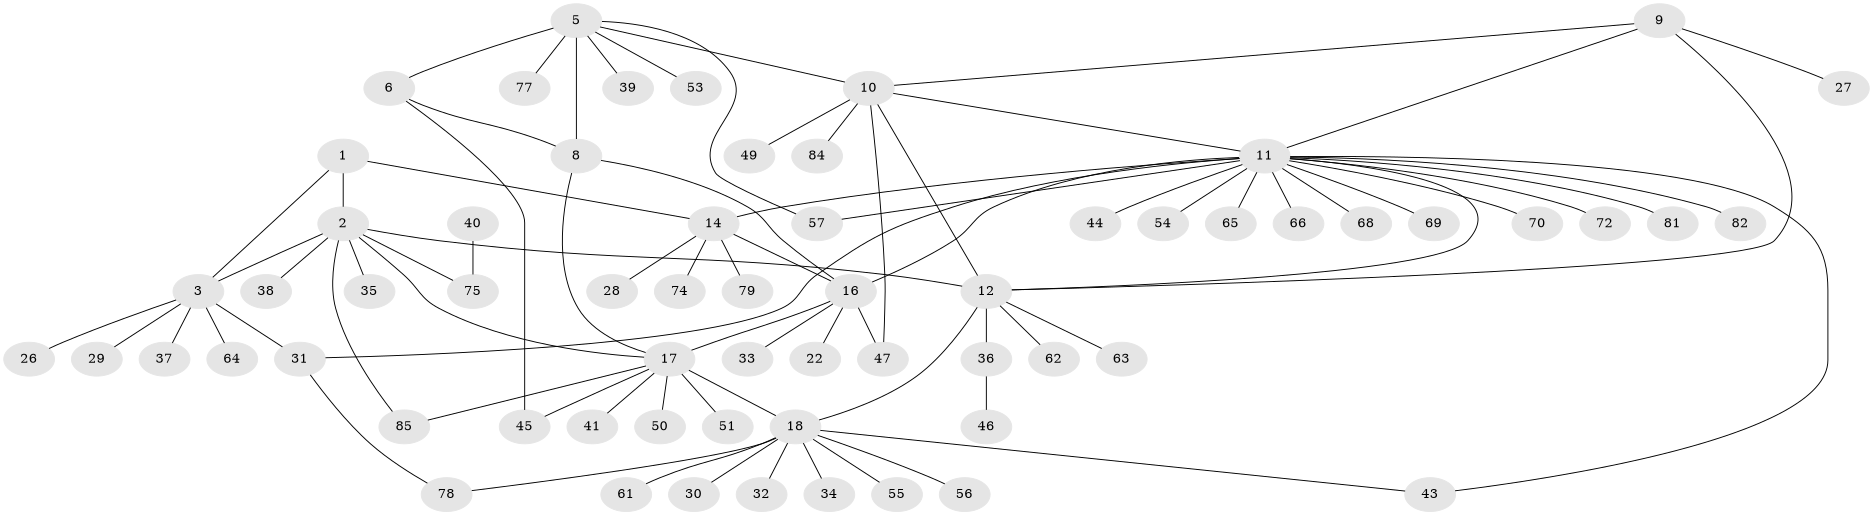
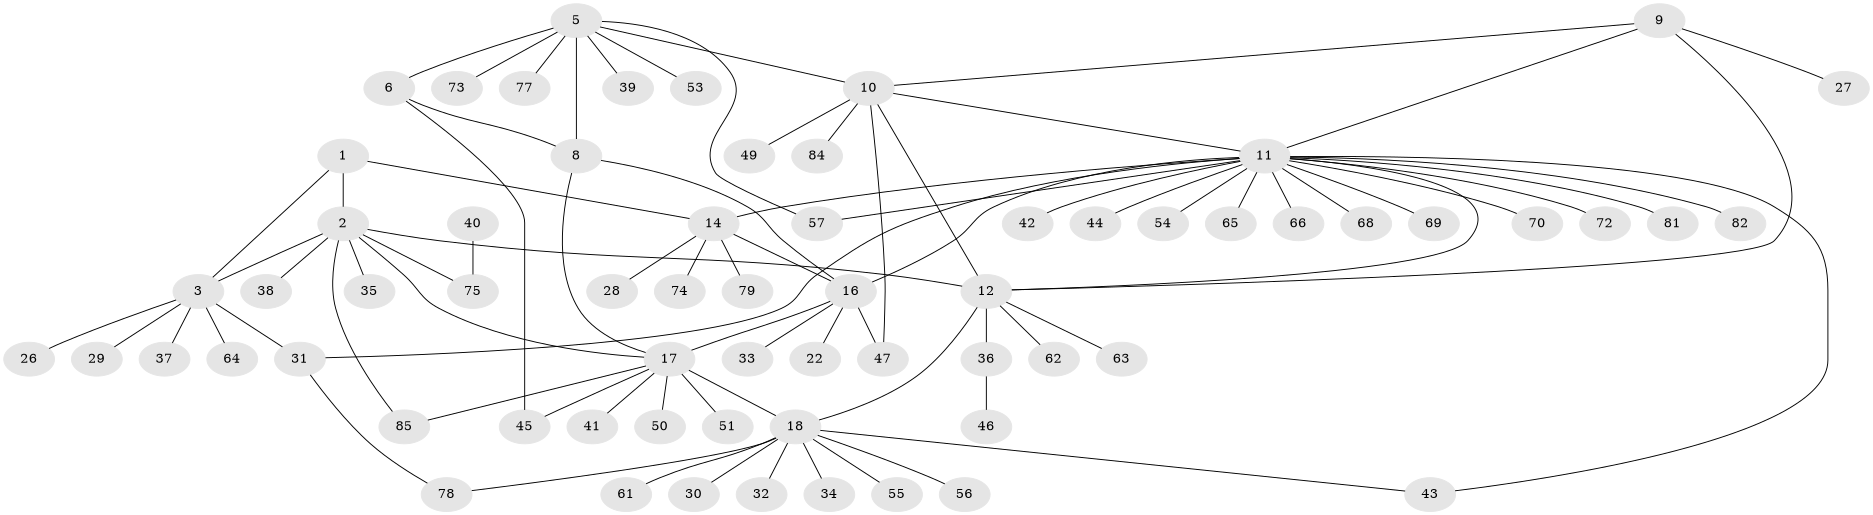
none -> (457, 88)
none -> (1028, 224)
